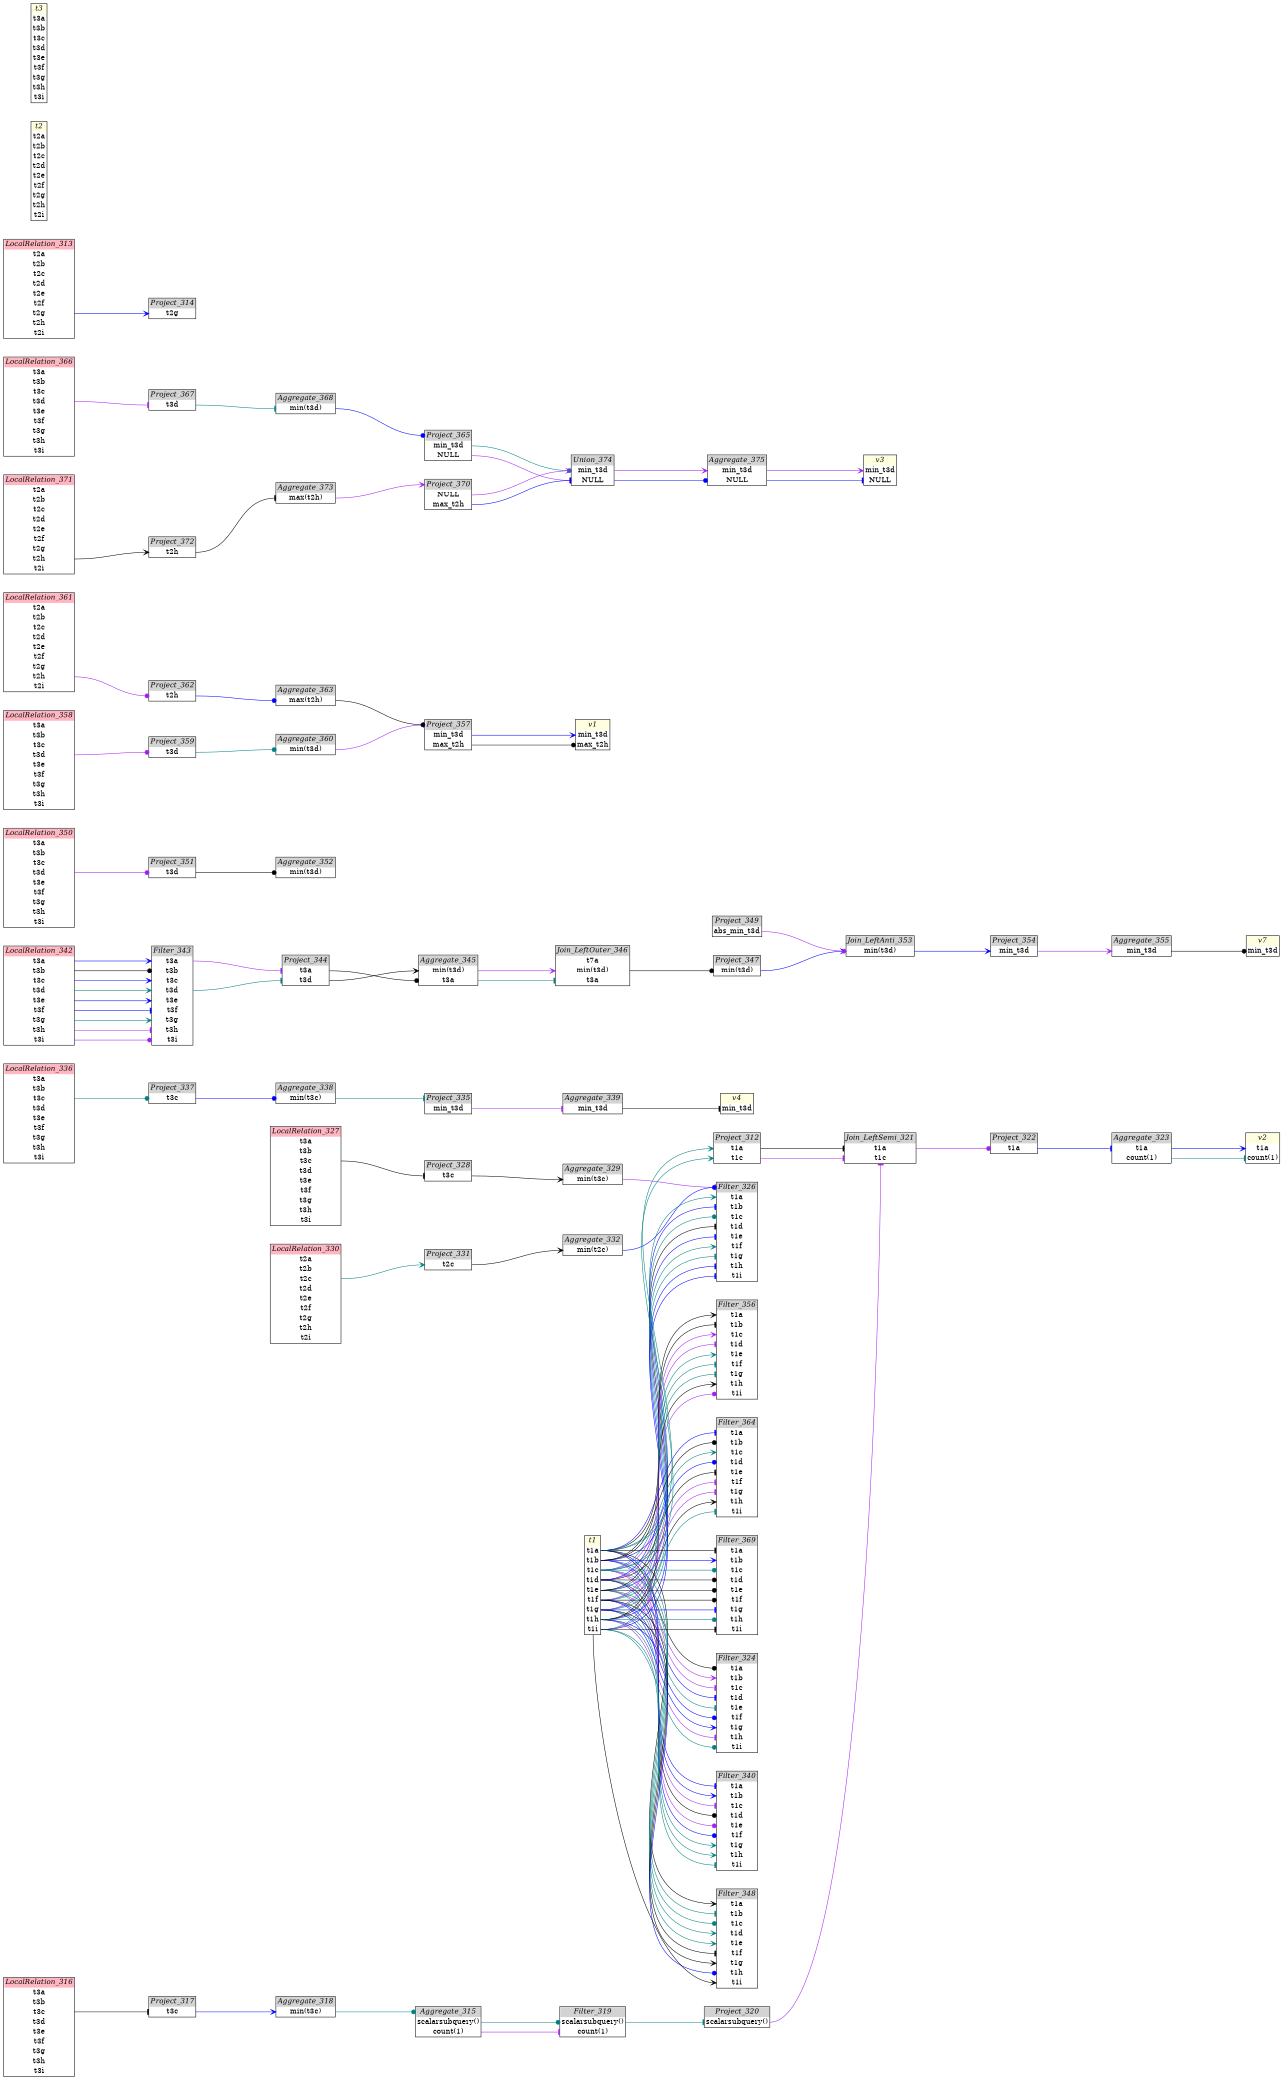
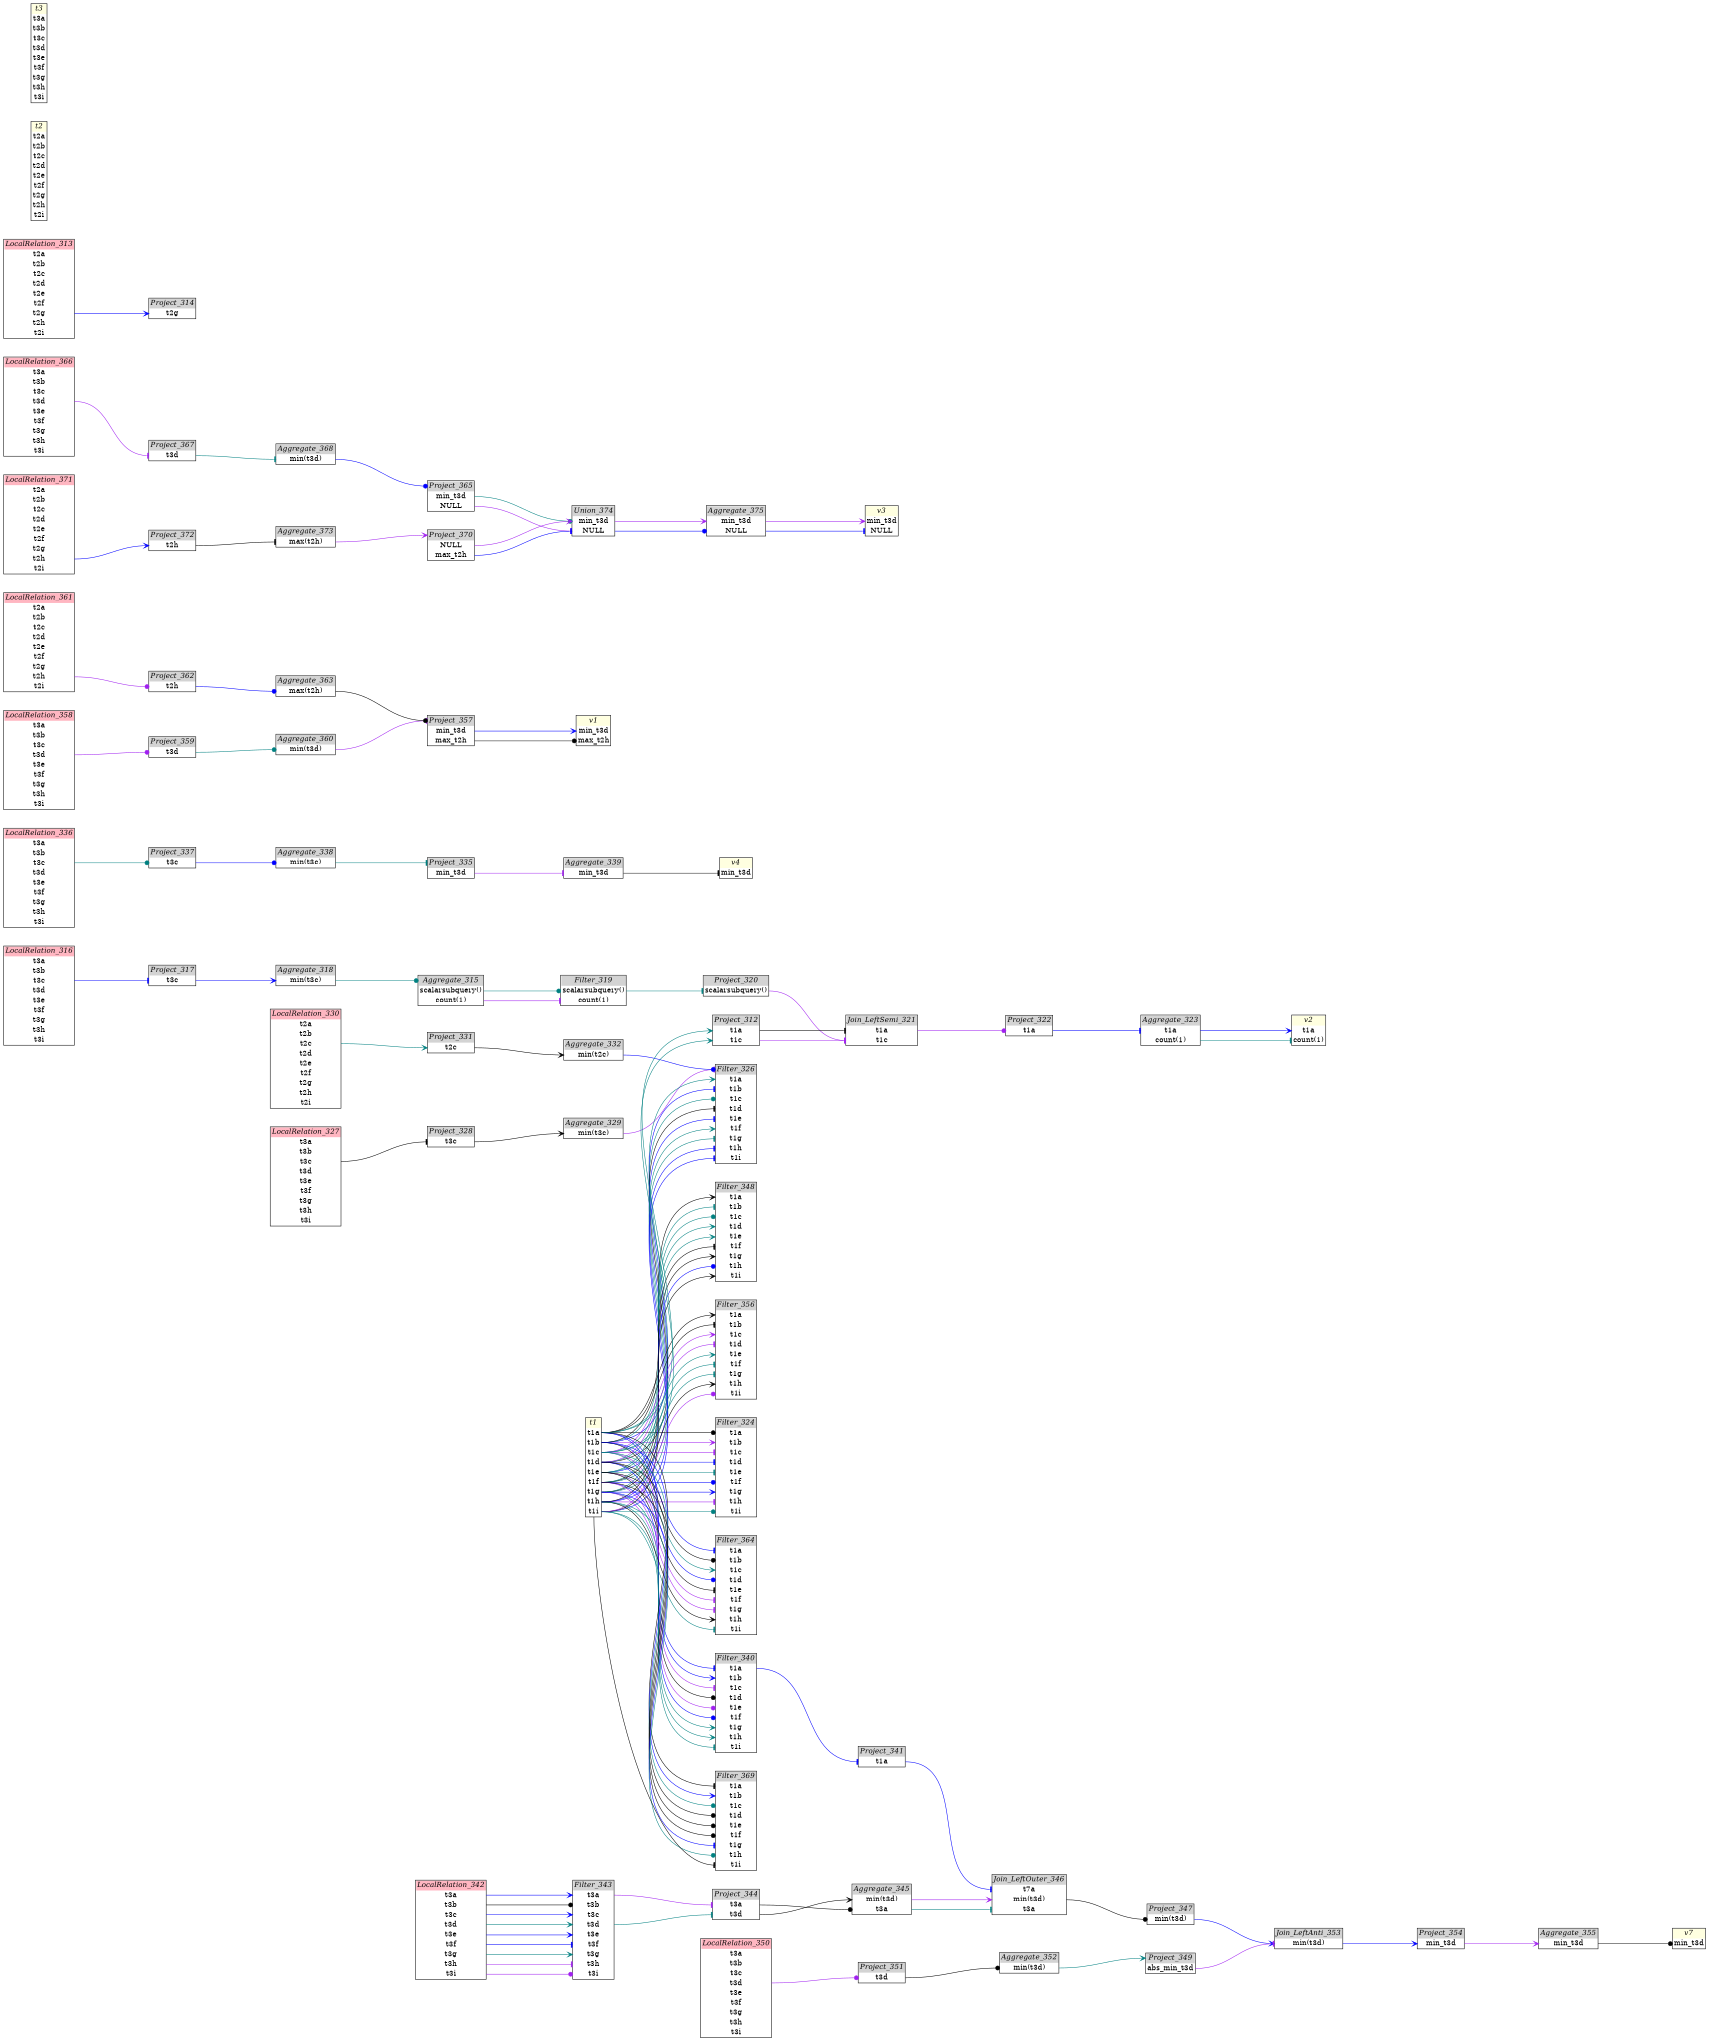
(109, 556) -> (109, 553)
(802, 941) -> (1234, 1957)
none -> (882, 1757)
none -> (1100, 1964)
(110, 2012) -> (110, 981)
